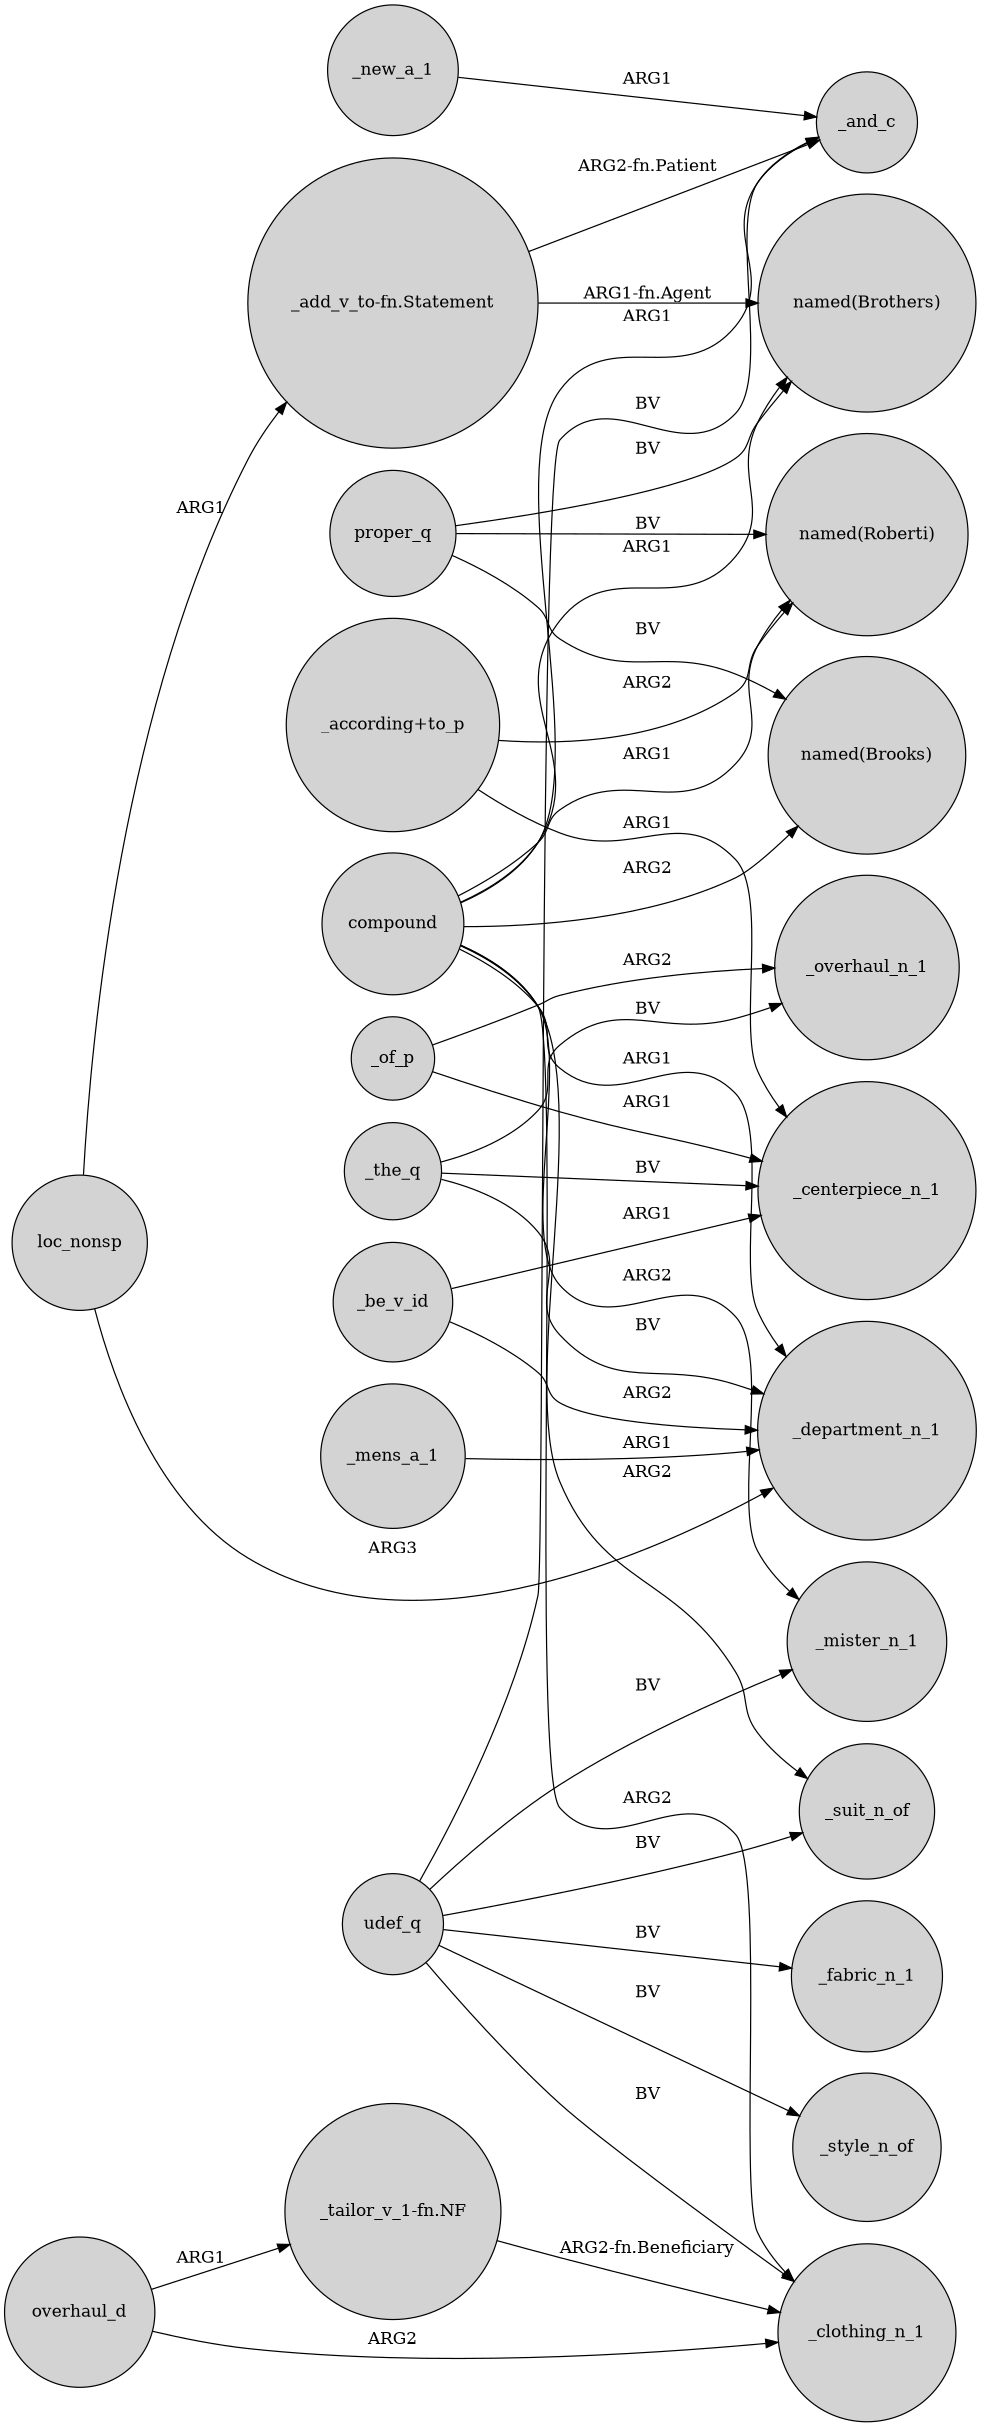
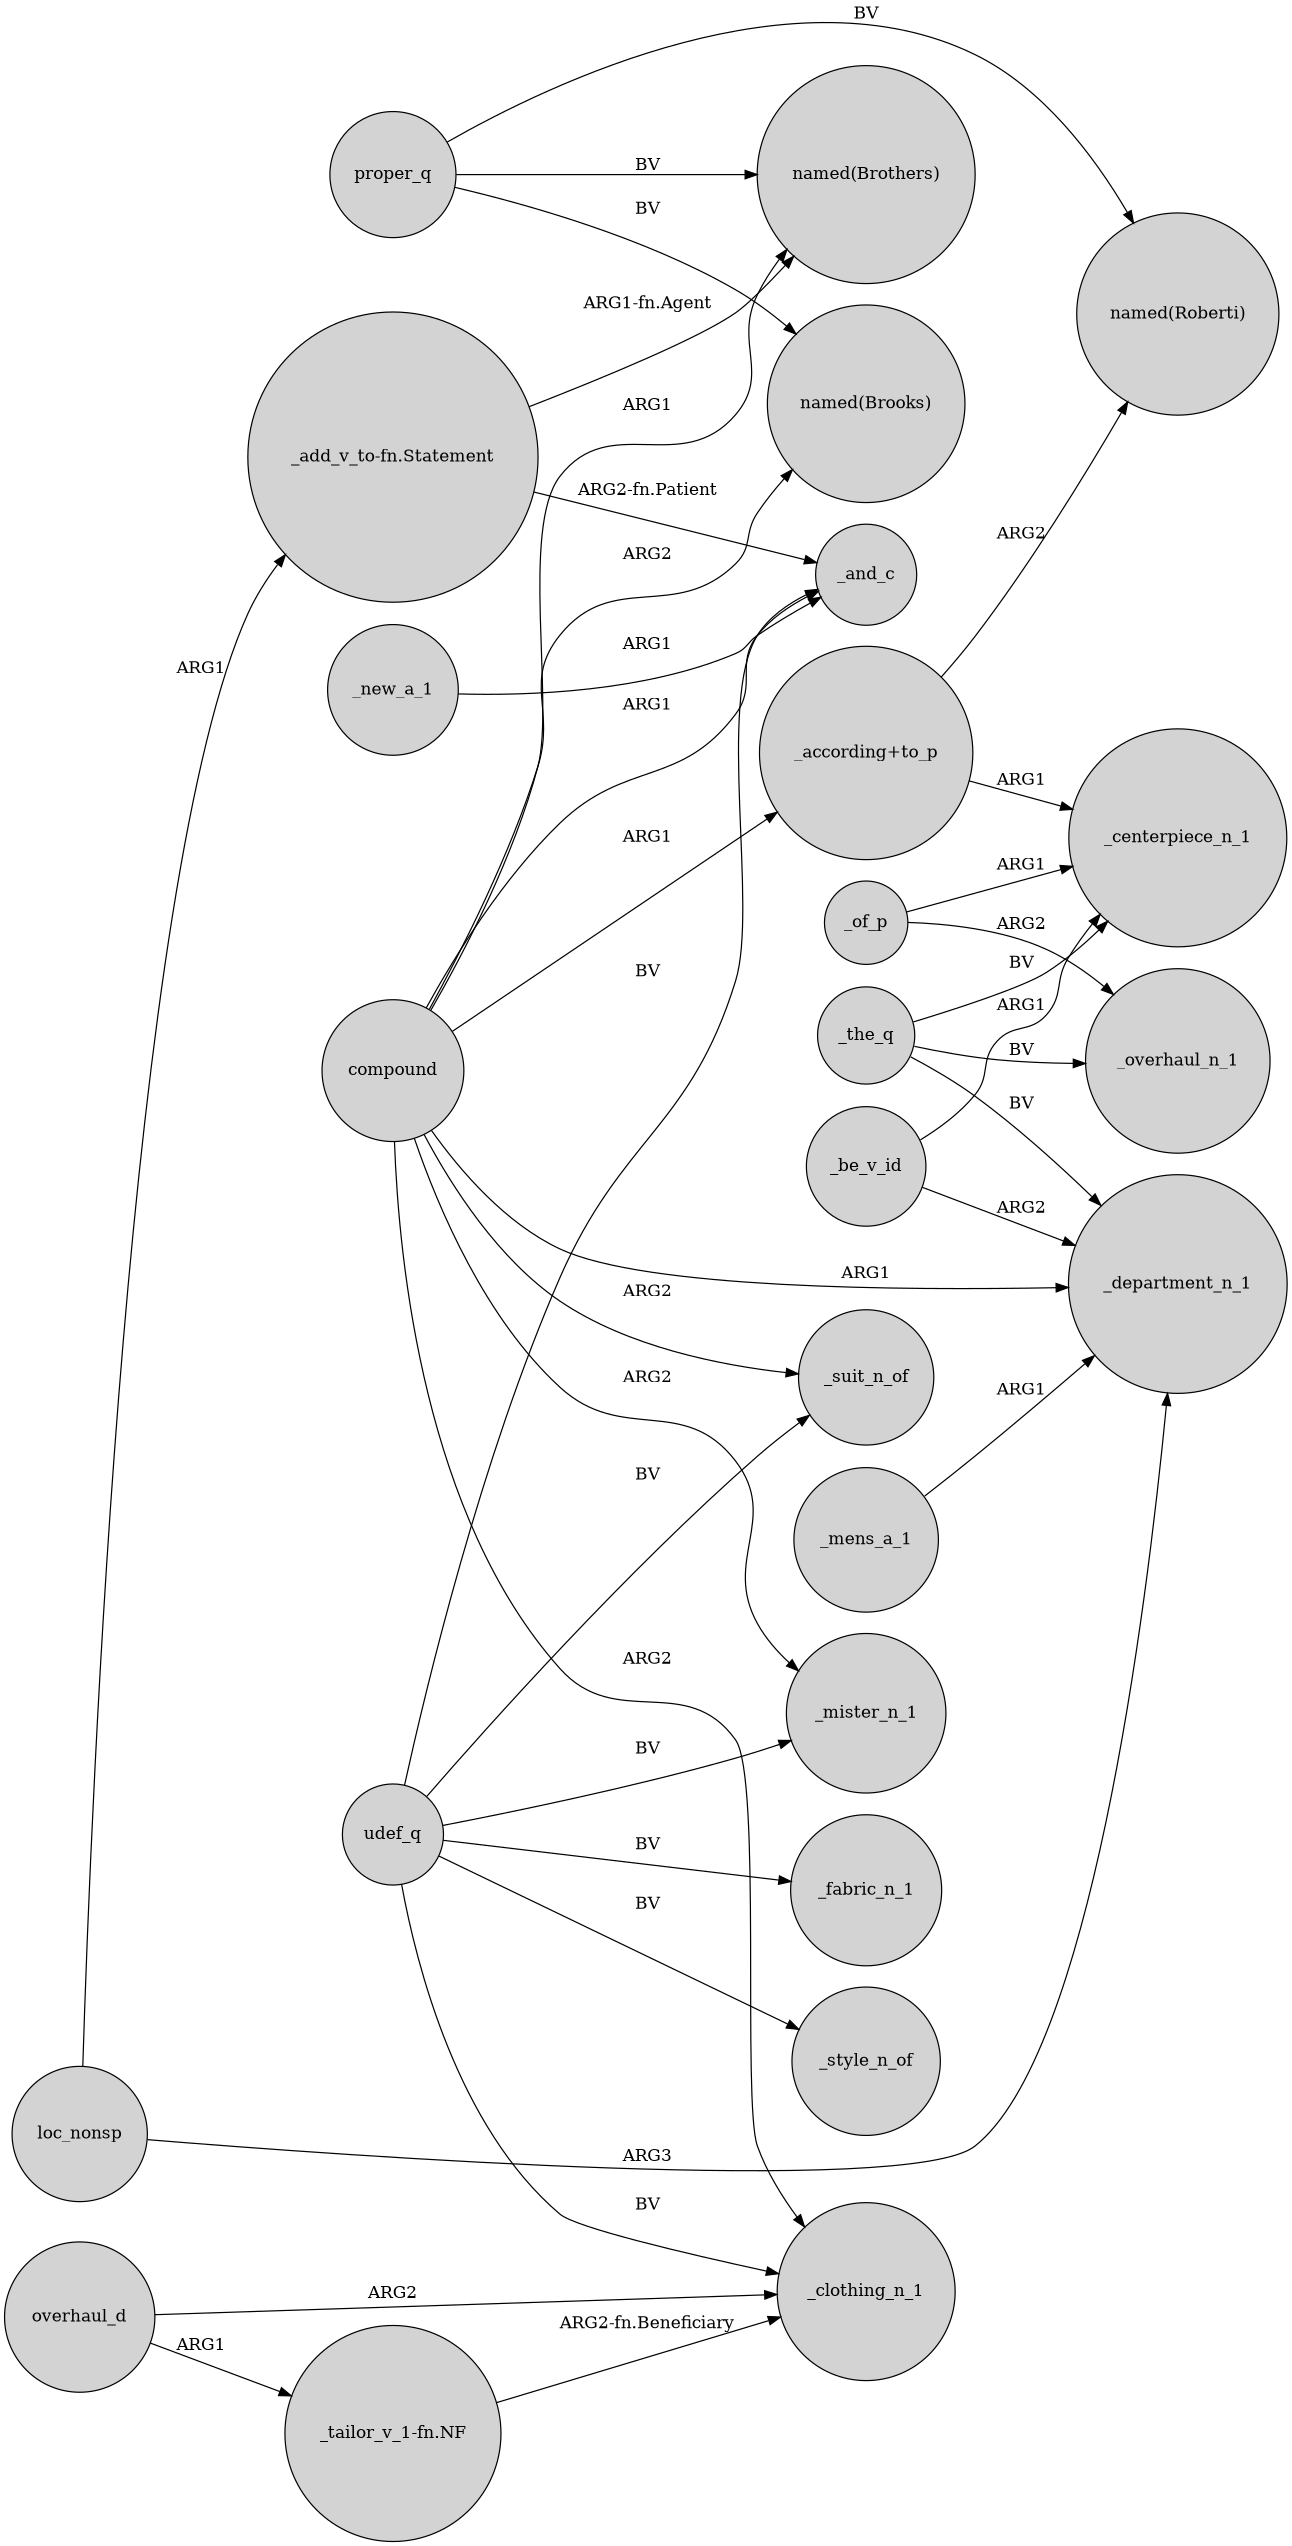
(665, 792) -> (610, 925)
